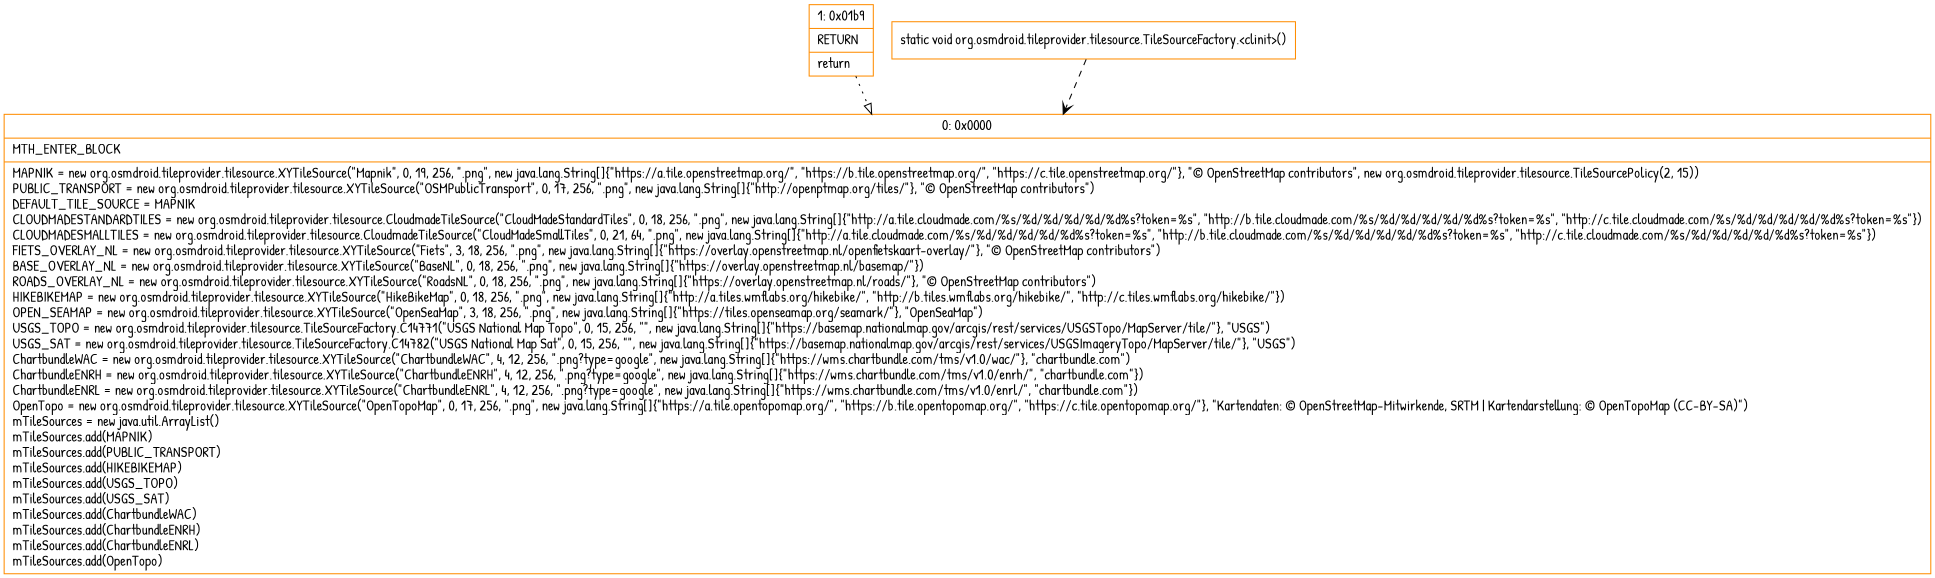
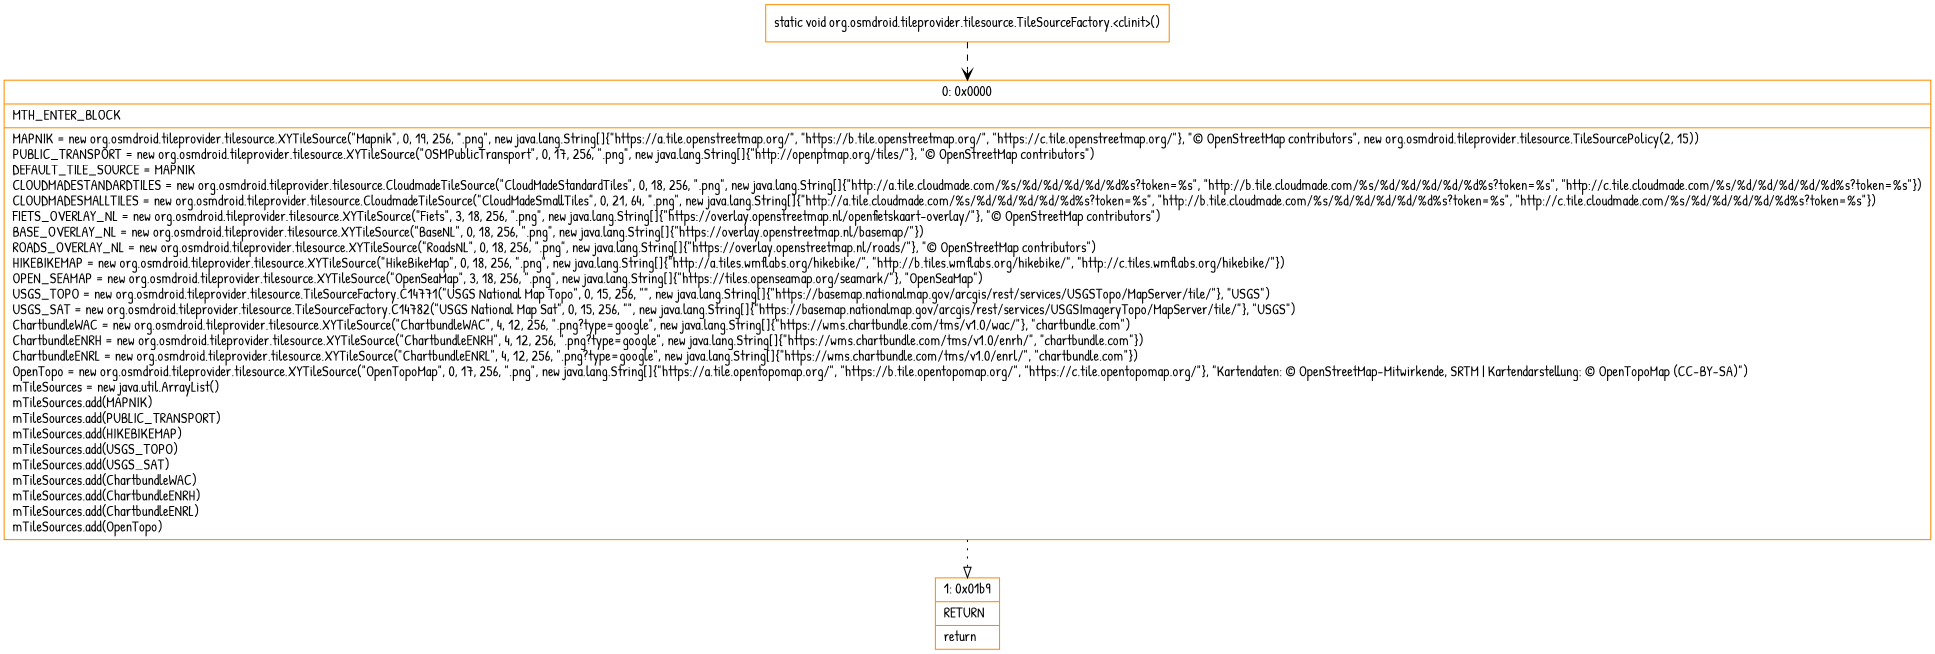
(862, 90) -> (967, 554)
